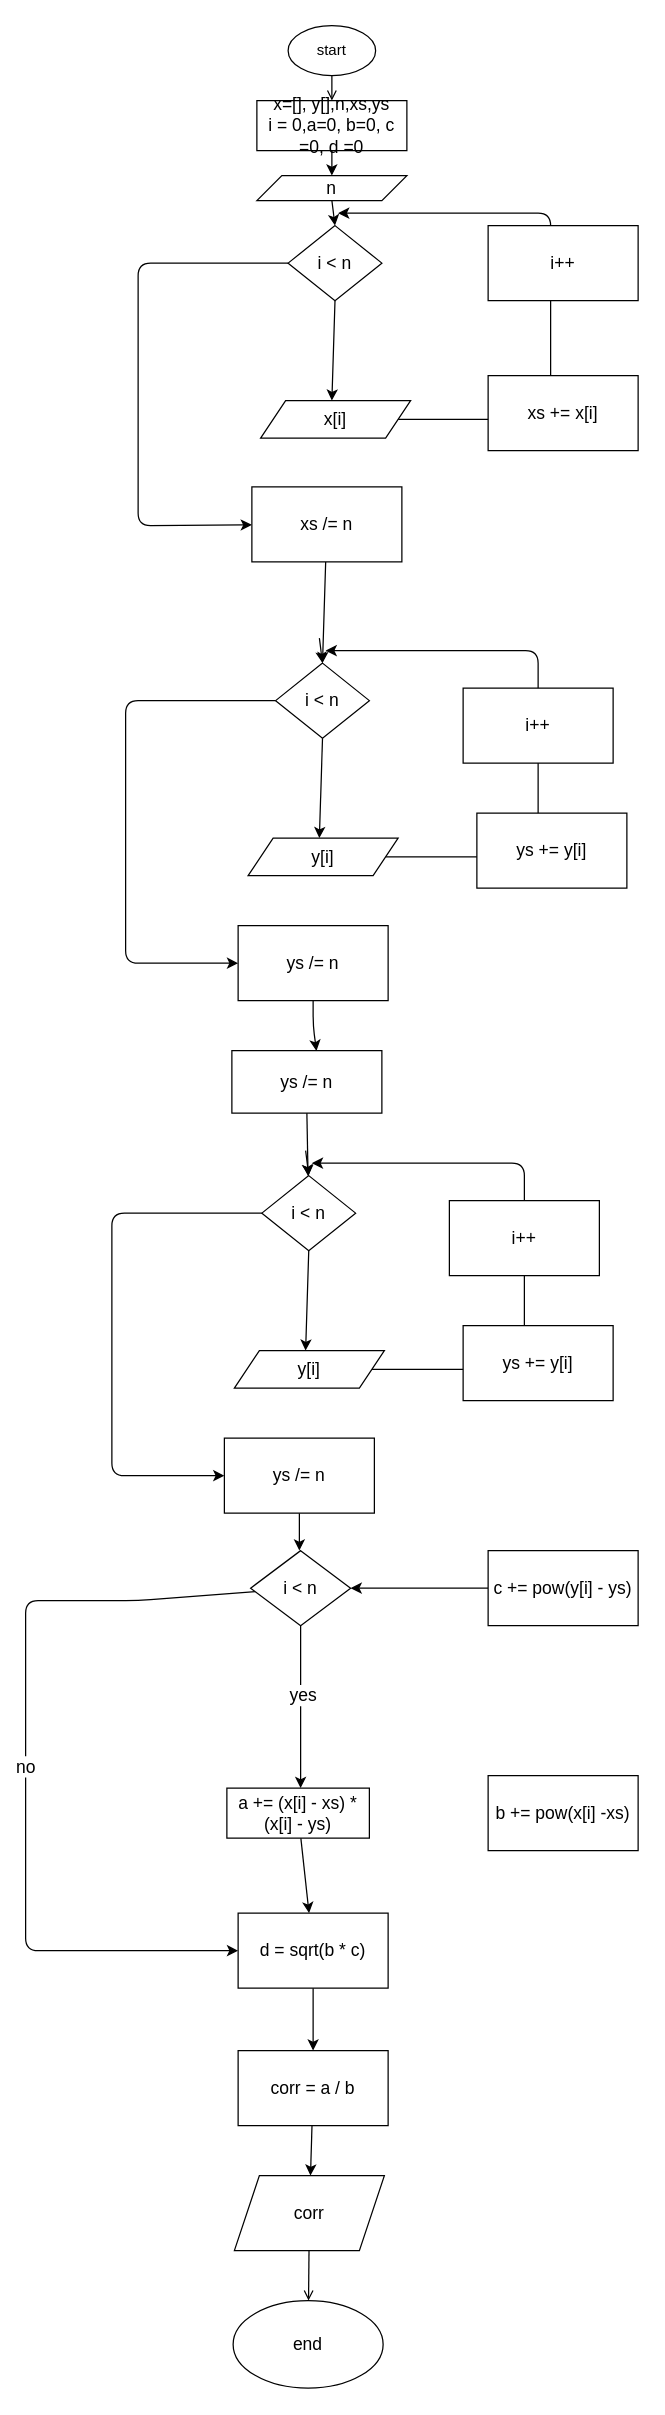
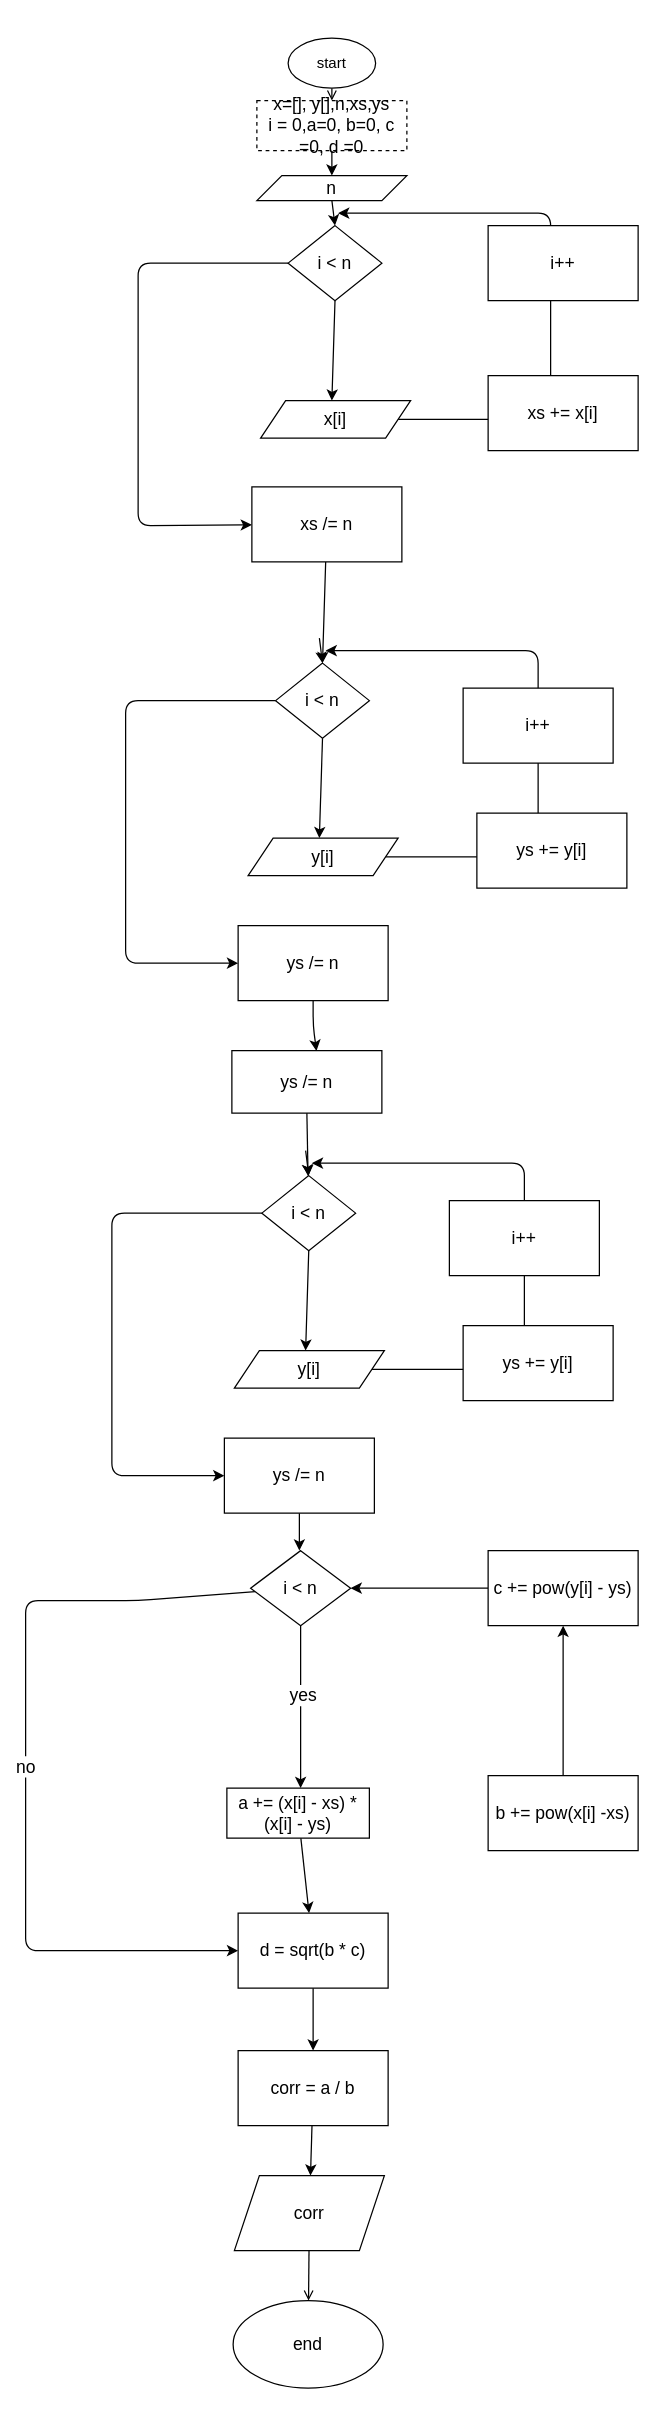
(332, 51) -> (332, 63)
(332, 126) -> (332, 126)
none -> (563, 1705)
